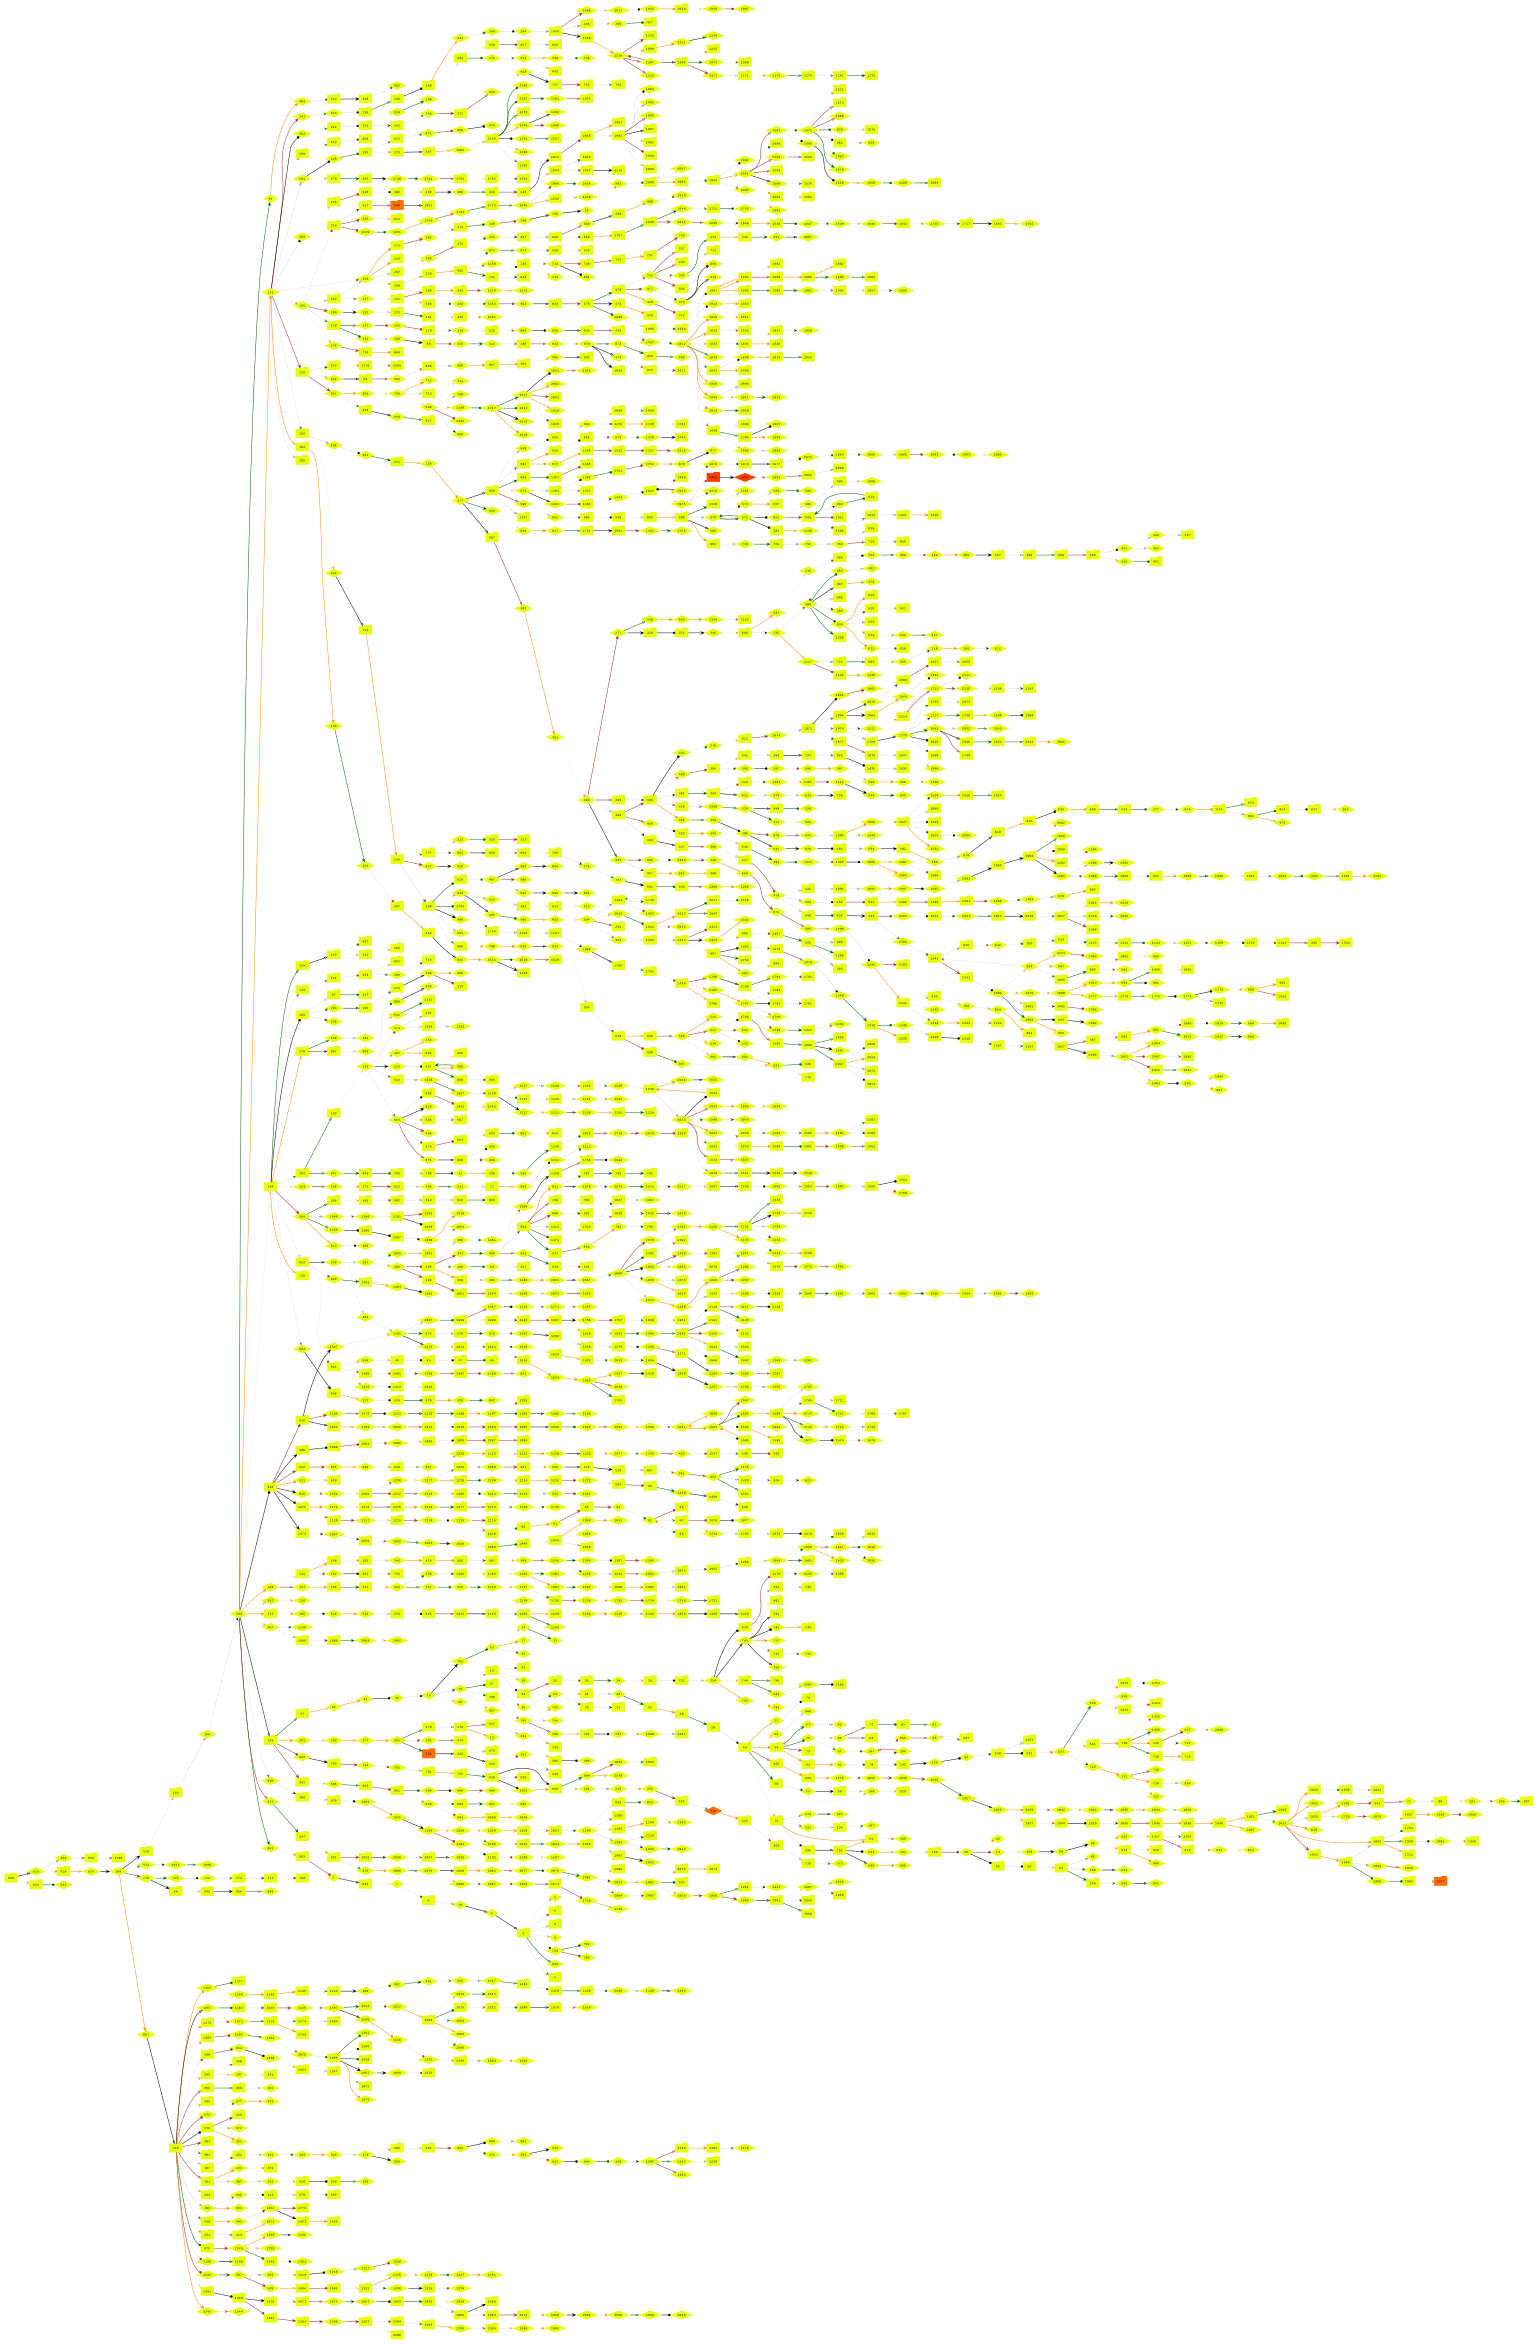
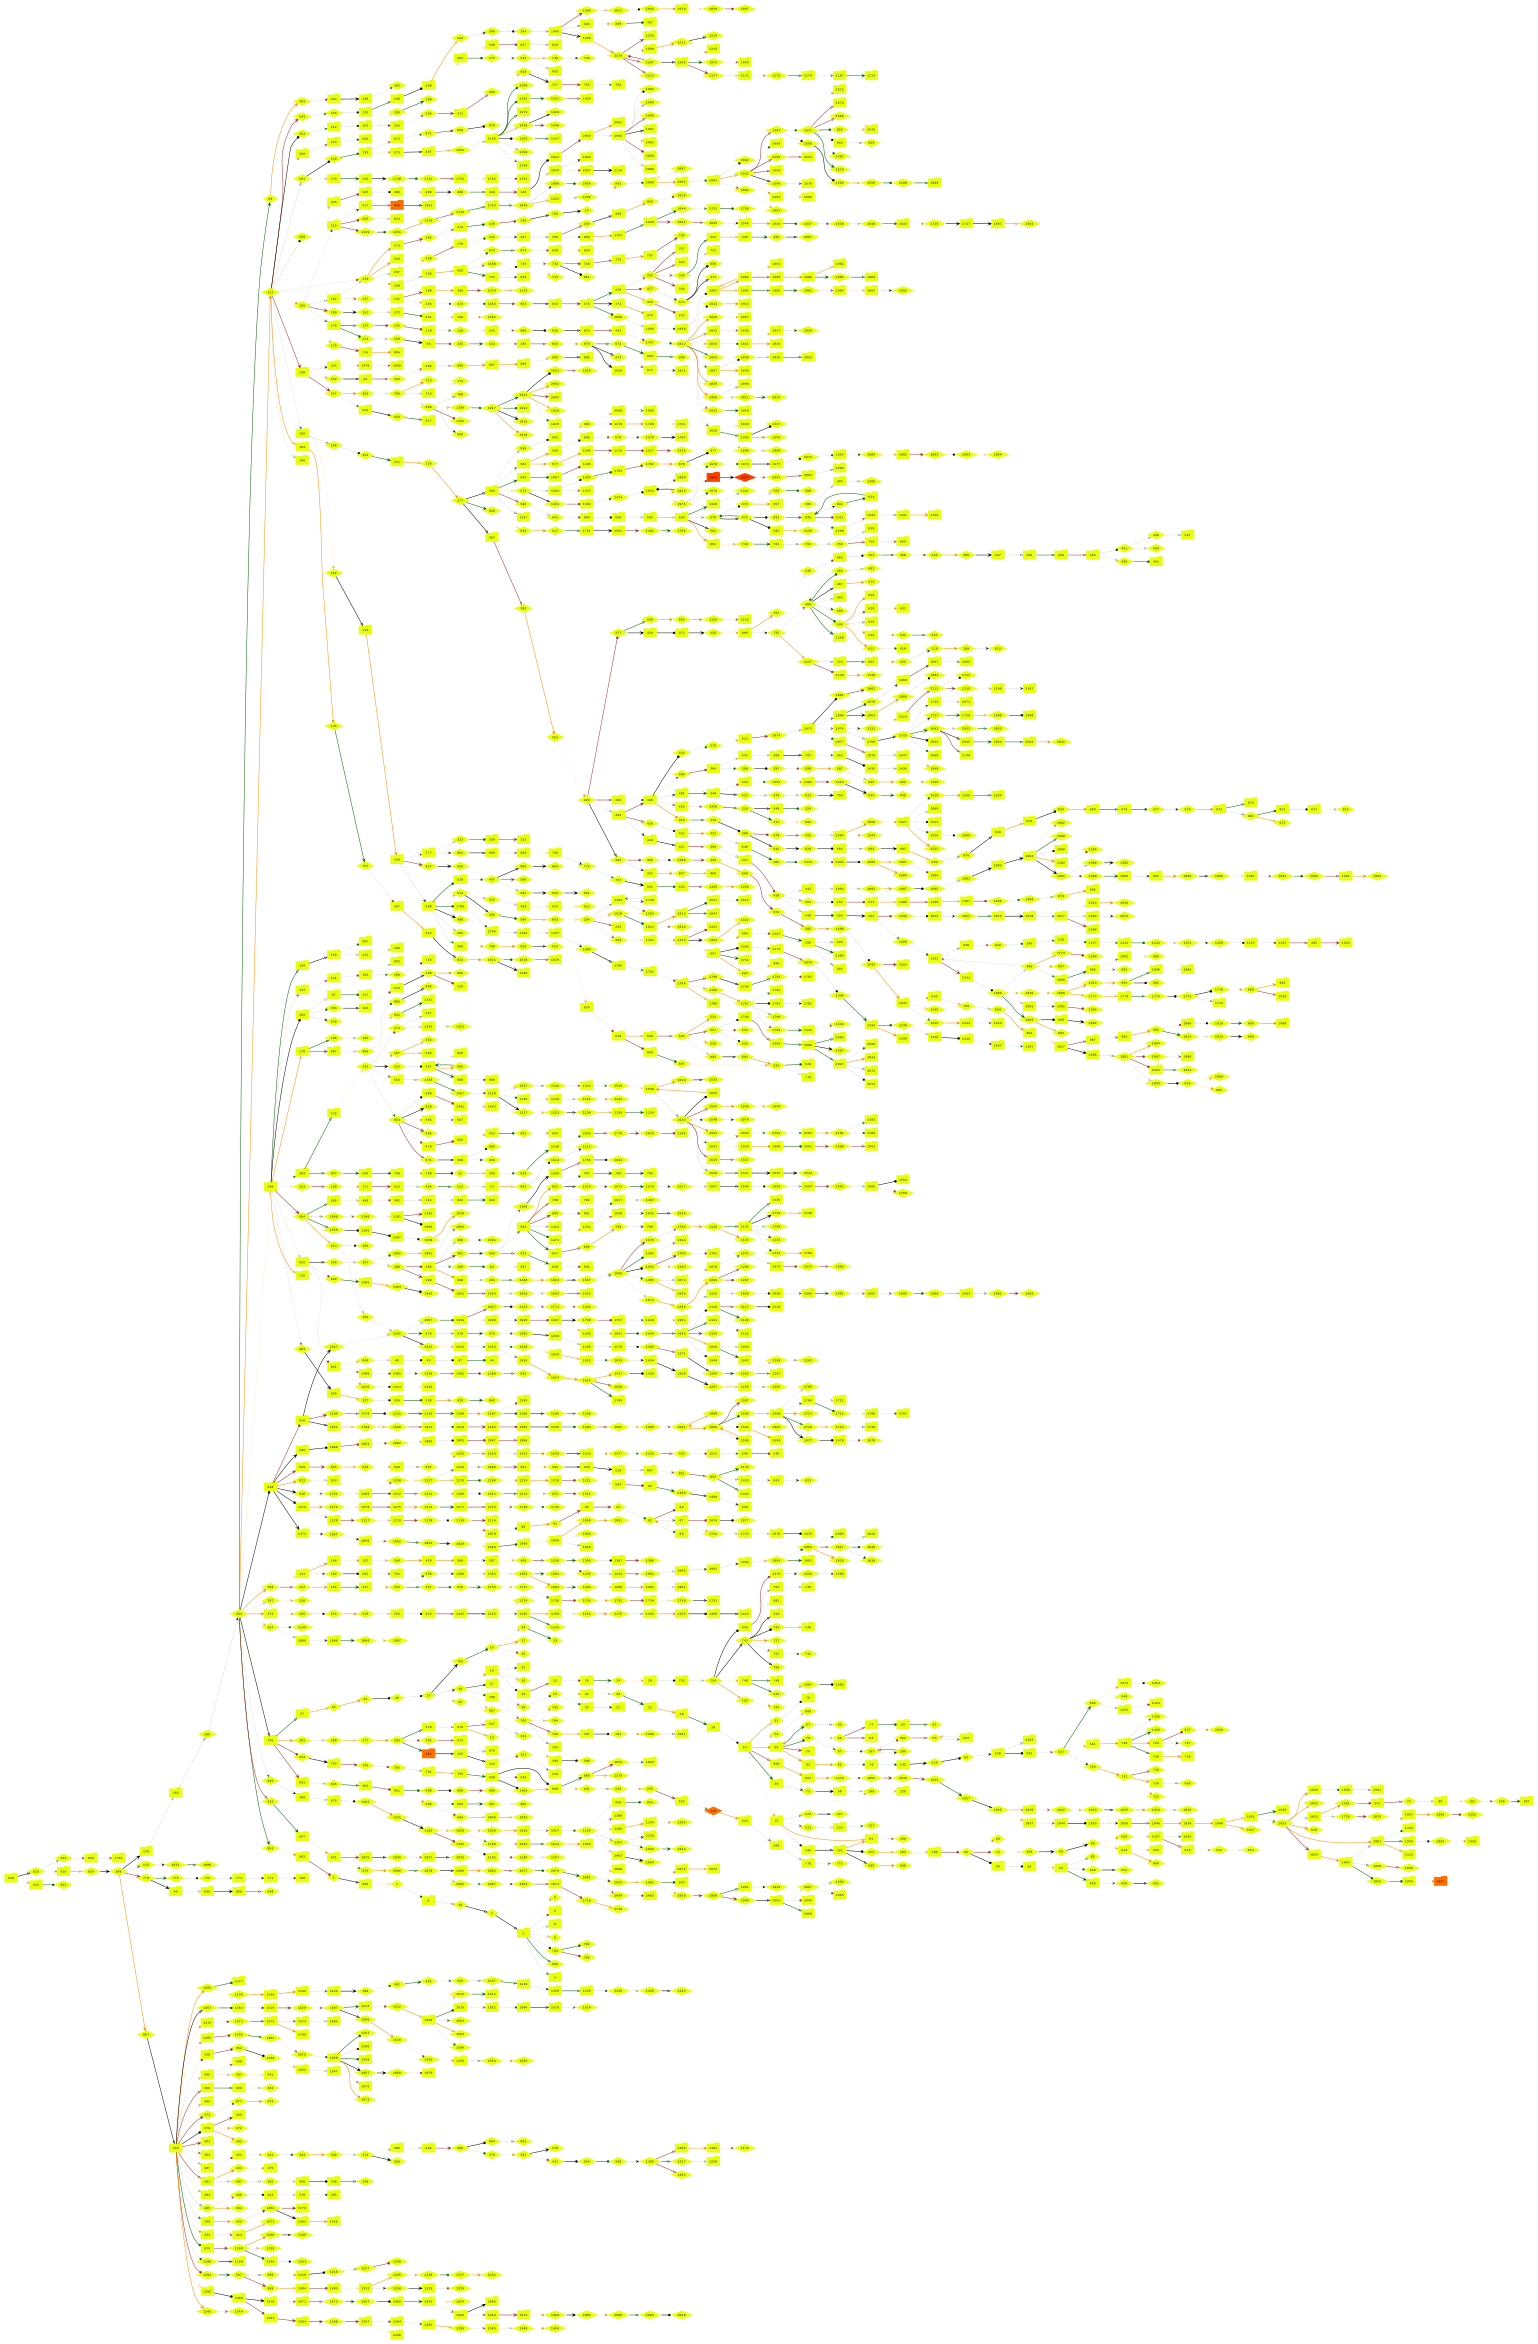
(952, 224) -> (952, 224)
(760, 1016) -> (760, 1016)
